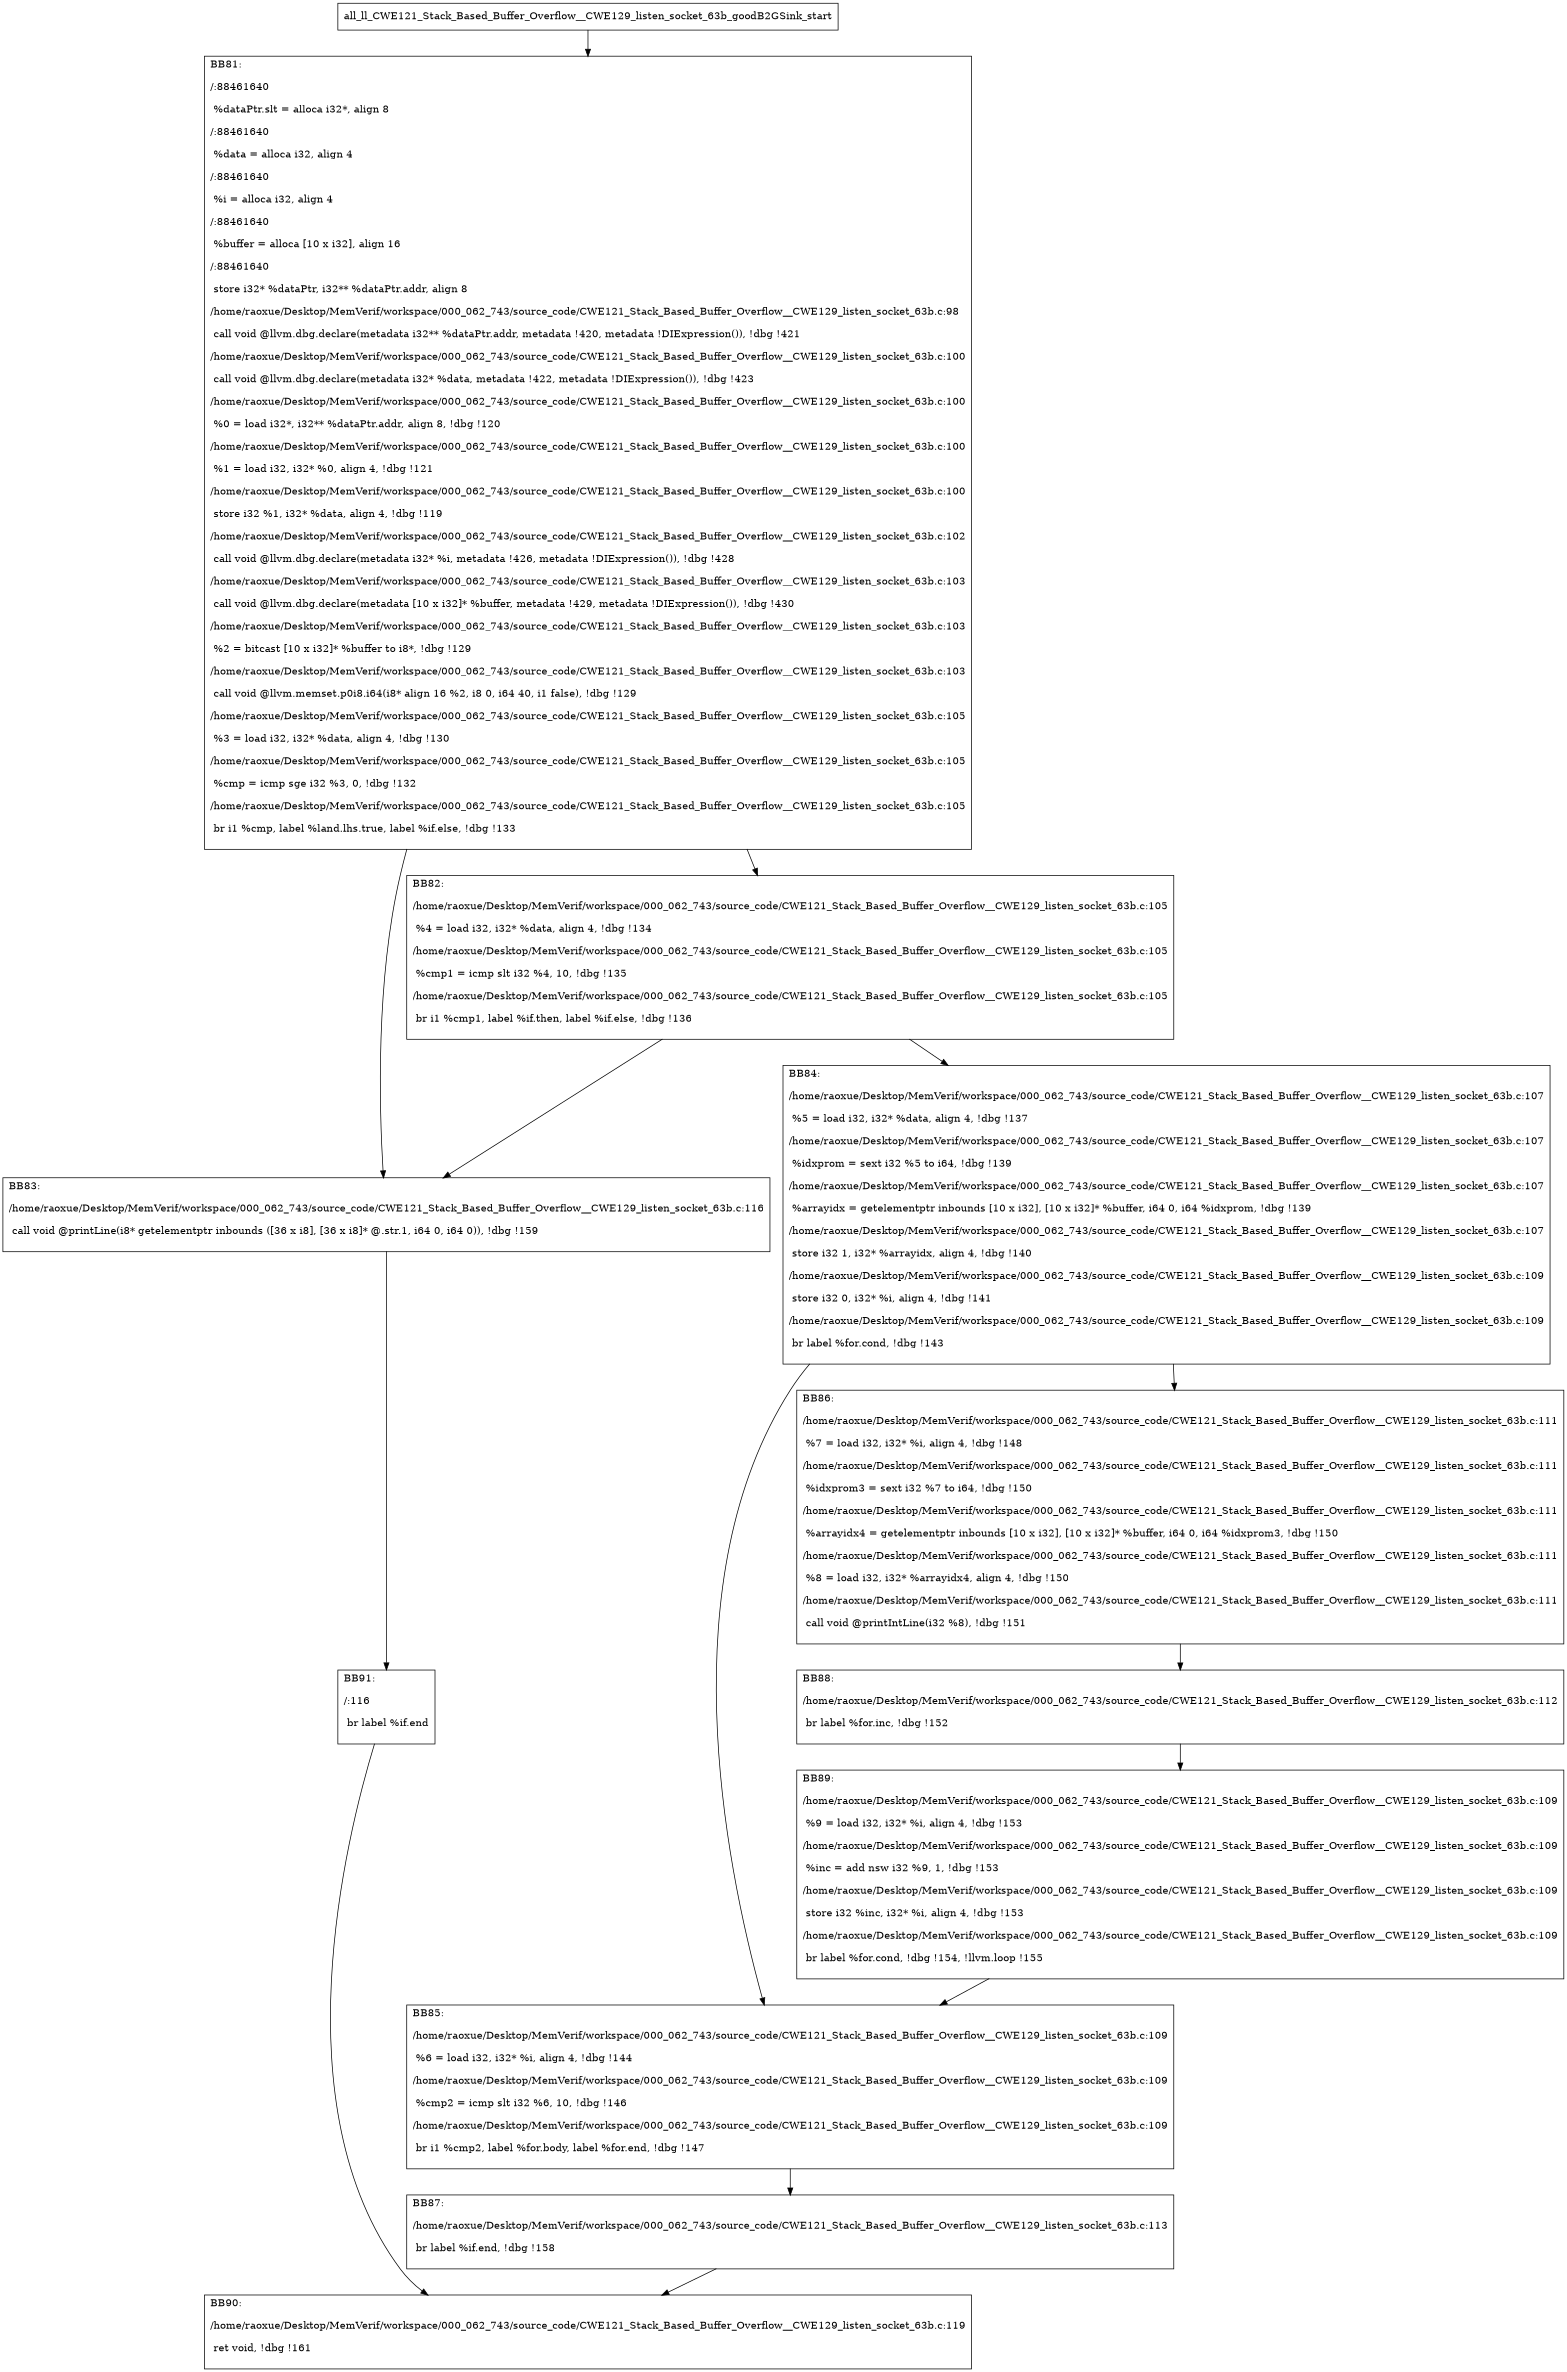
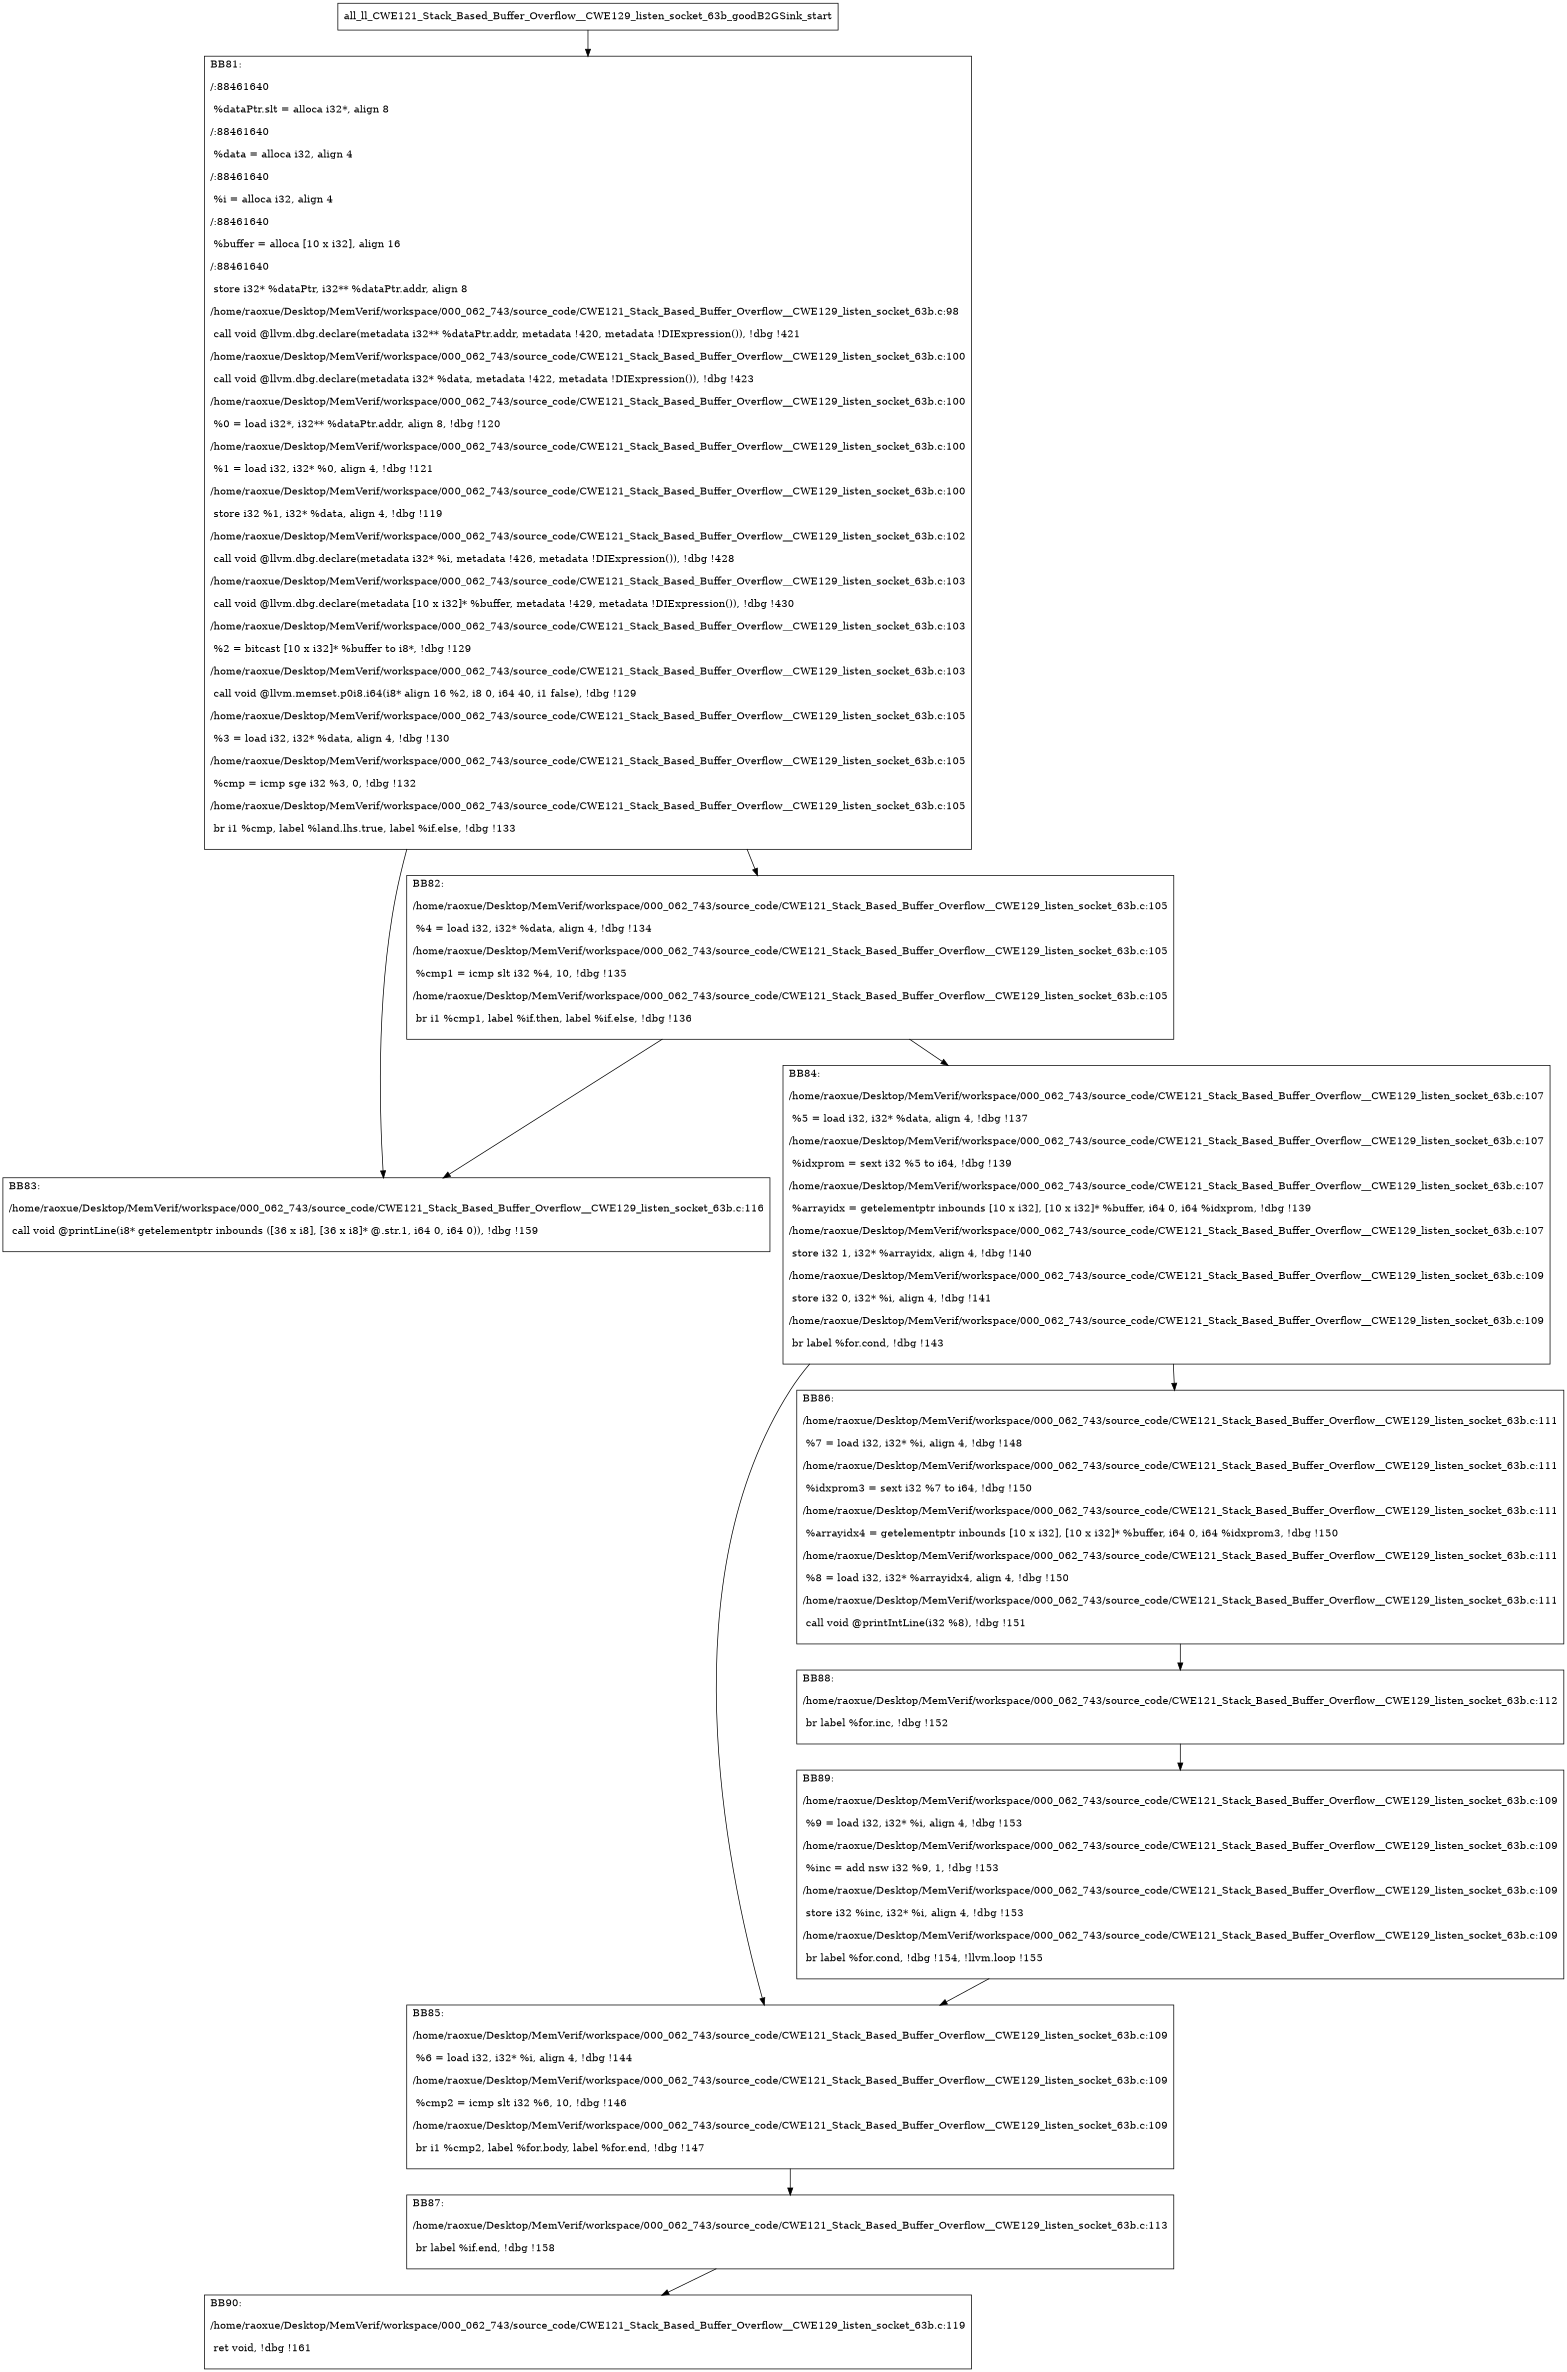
(386, 1707) -> none
